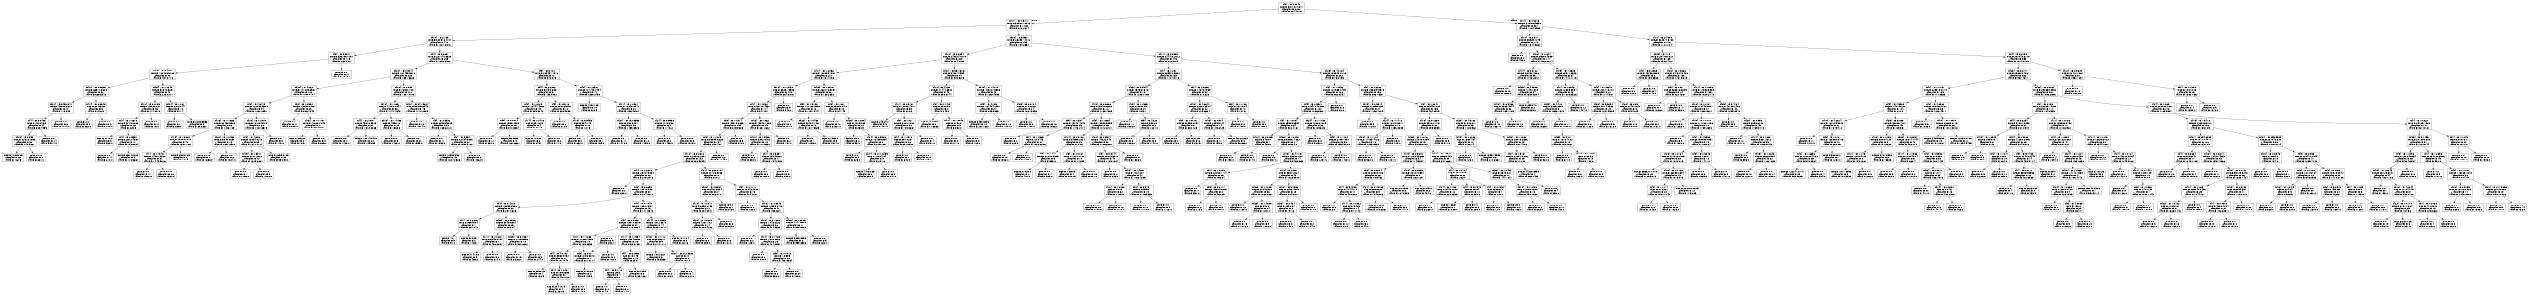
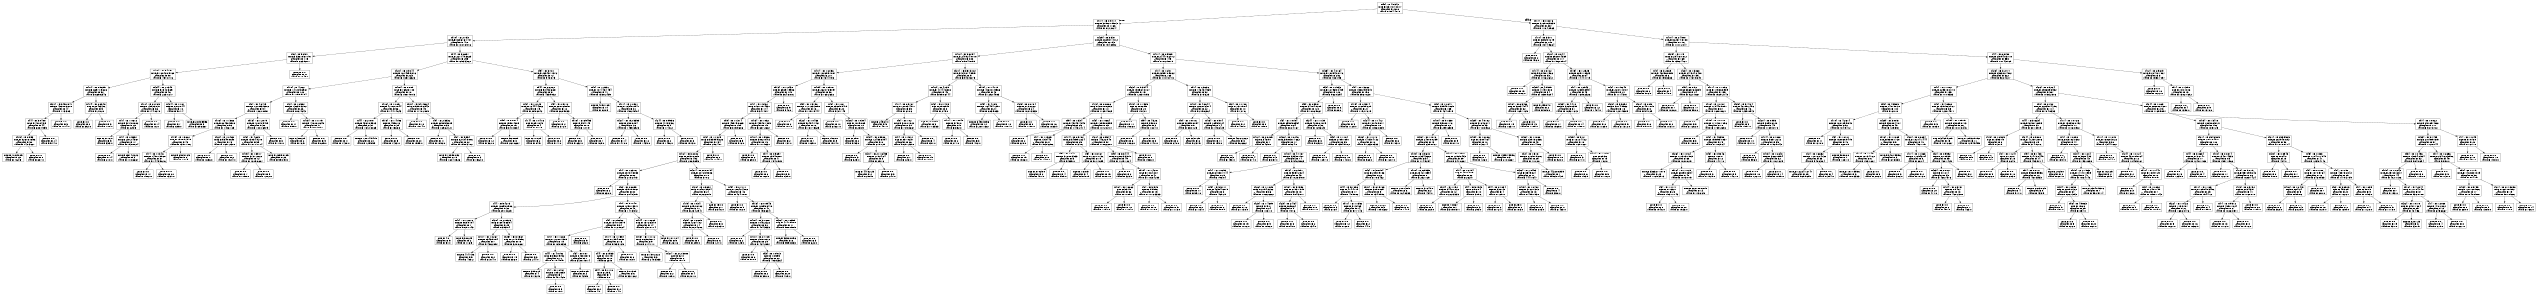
(607, 248) -> (621, 249)
(556, 289) -> none
